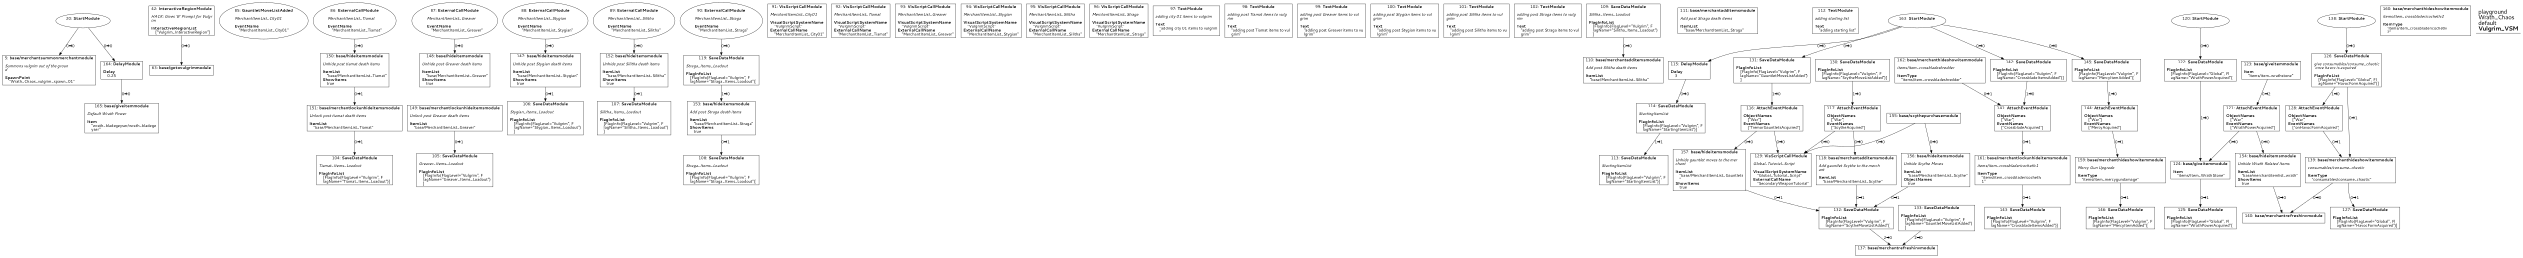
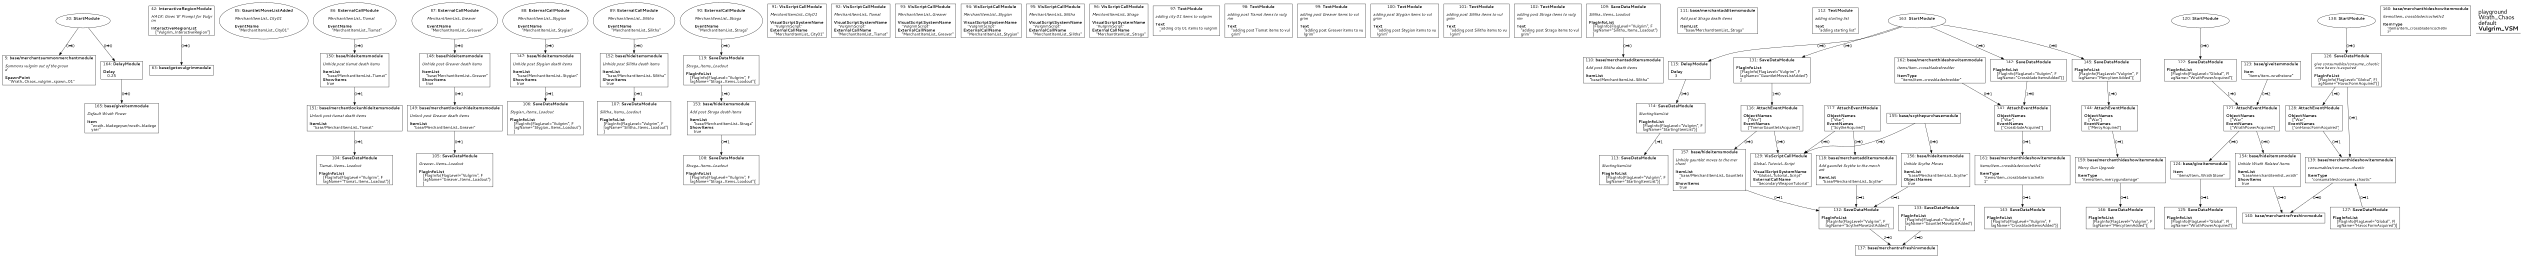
(1853, 70) -> none
none -> (455, 95)
(2200, 120) -> (2224, 92)
(2027, 158) -> (2027, 158)
(2349, 194) -> (2359, 196)
